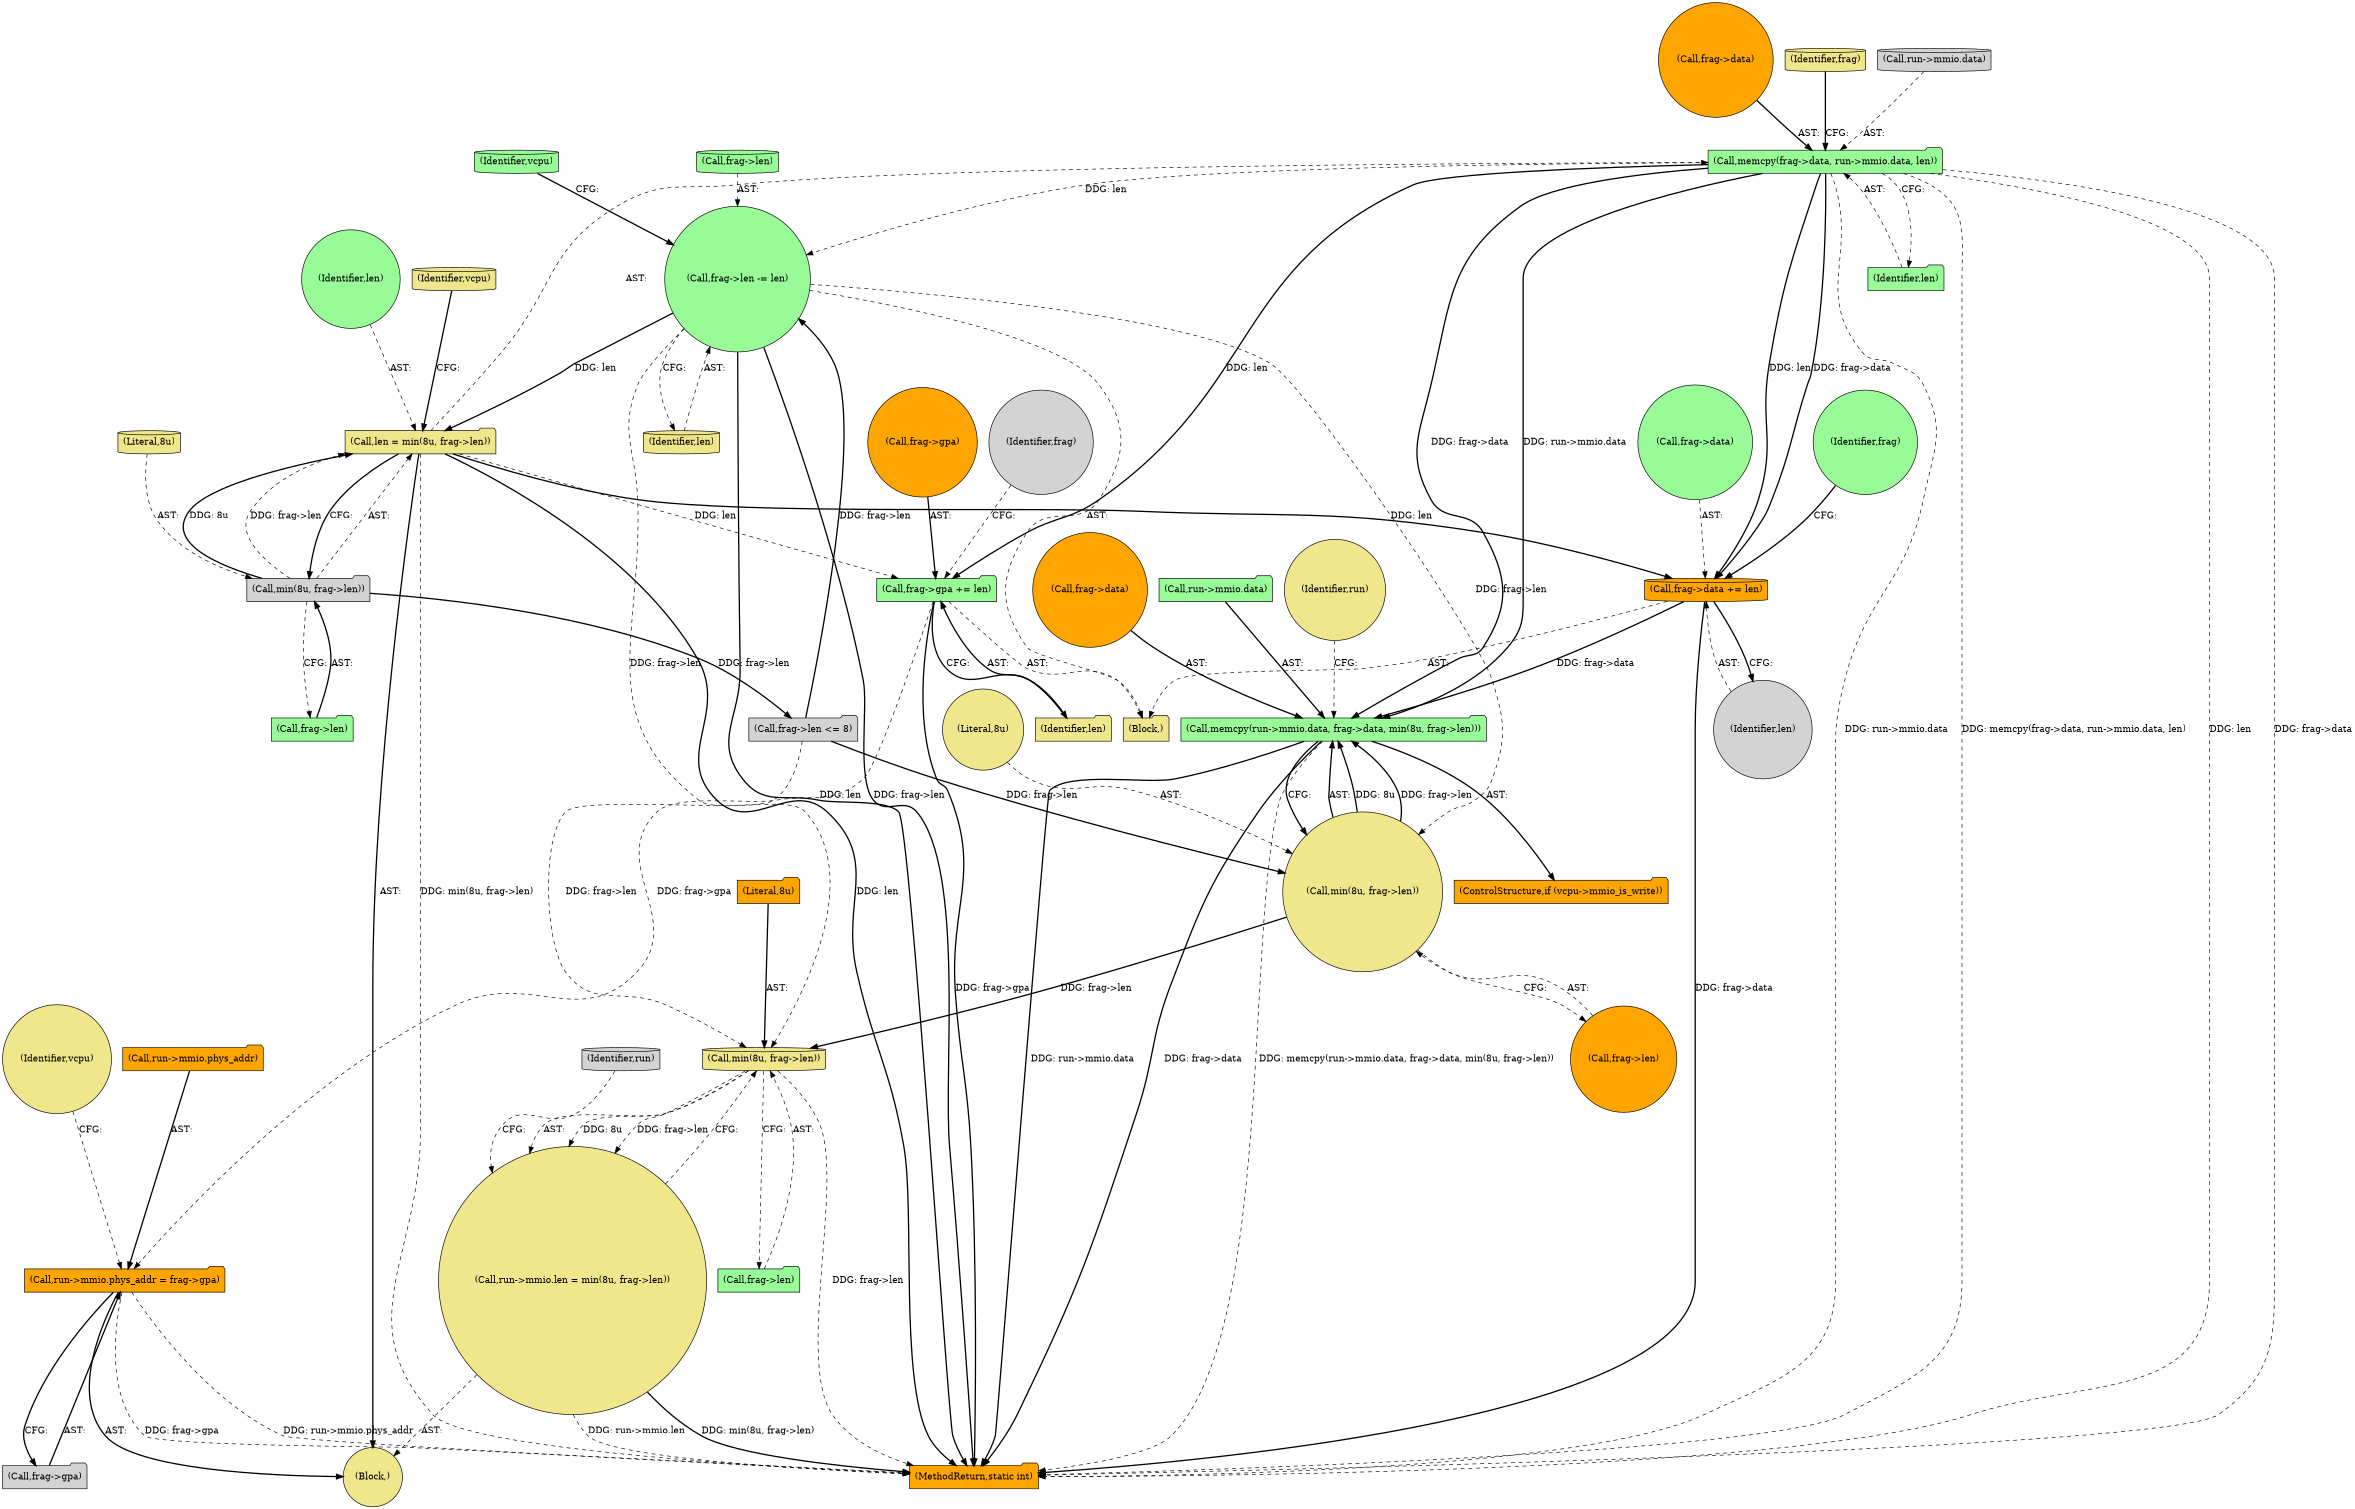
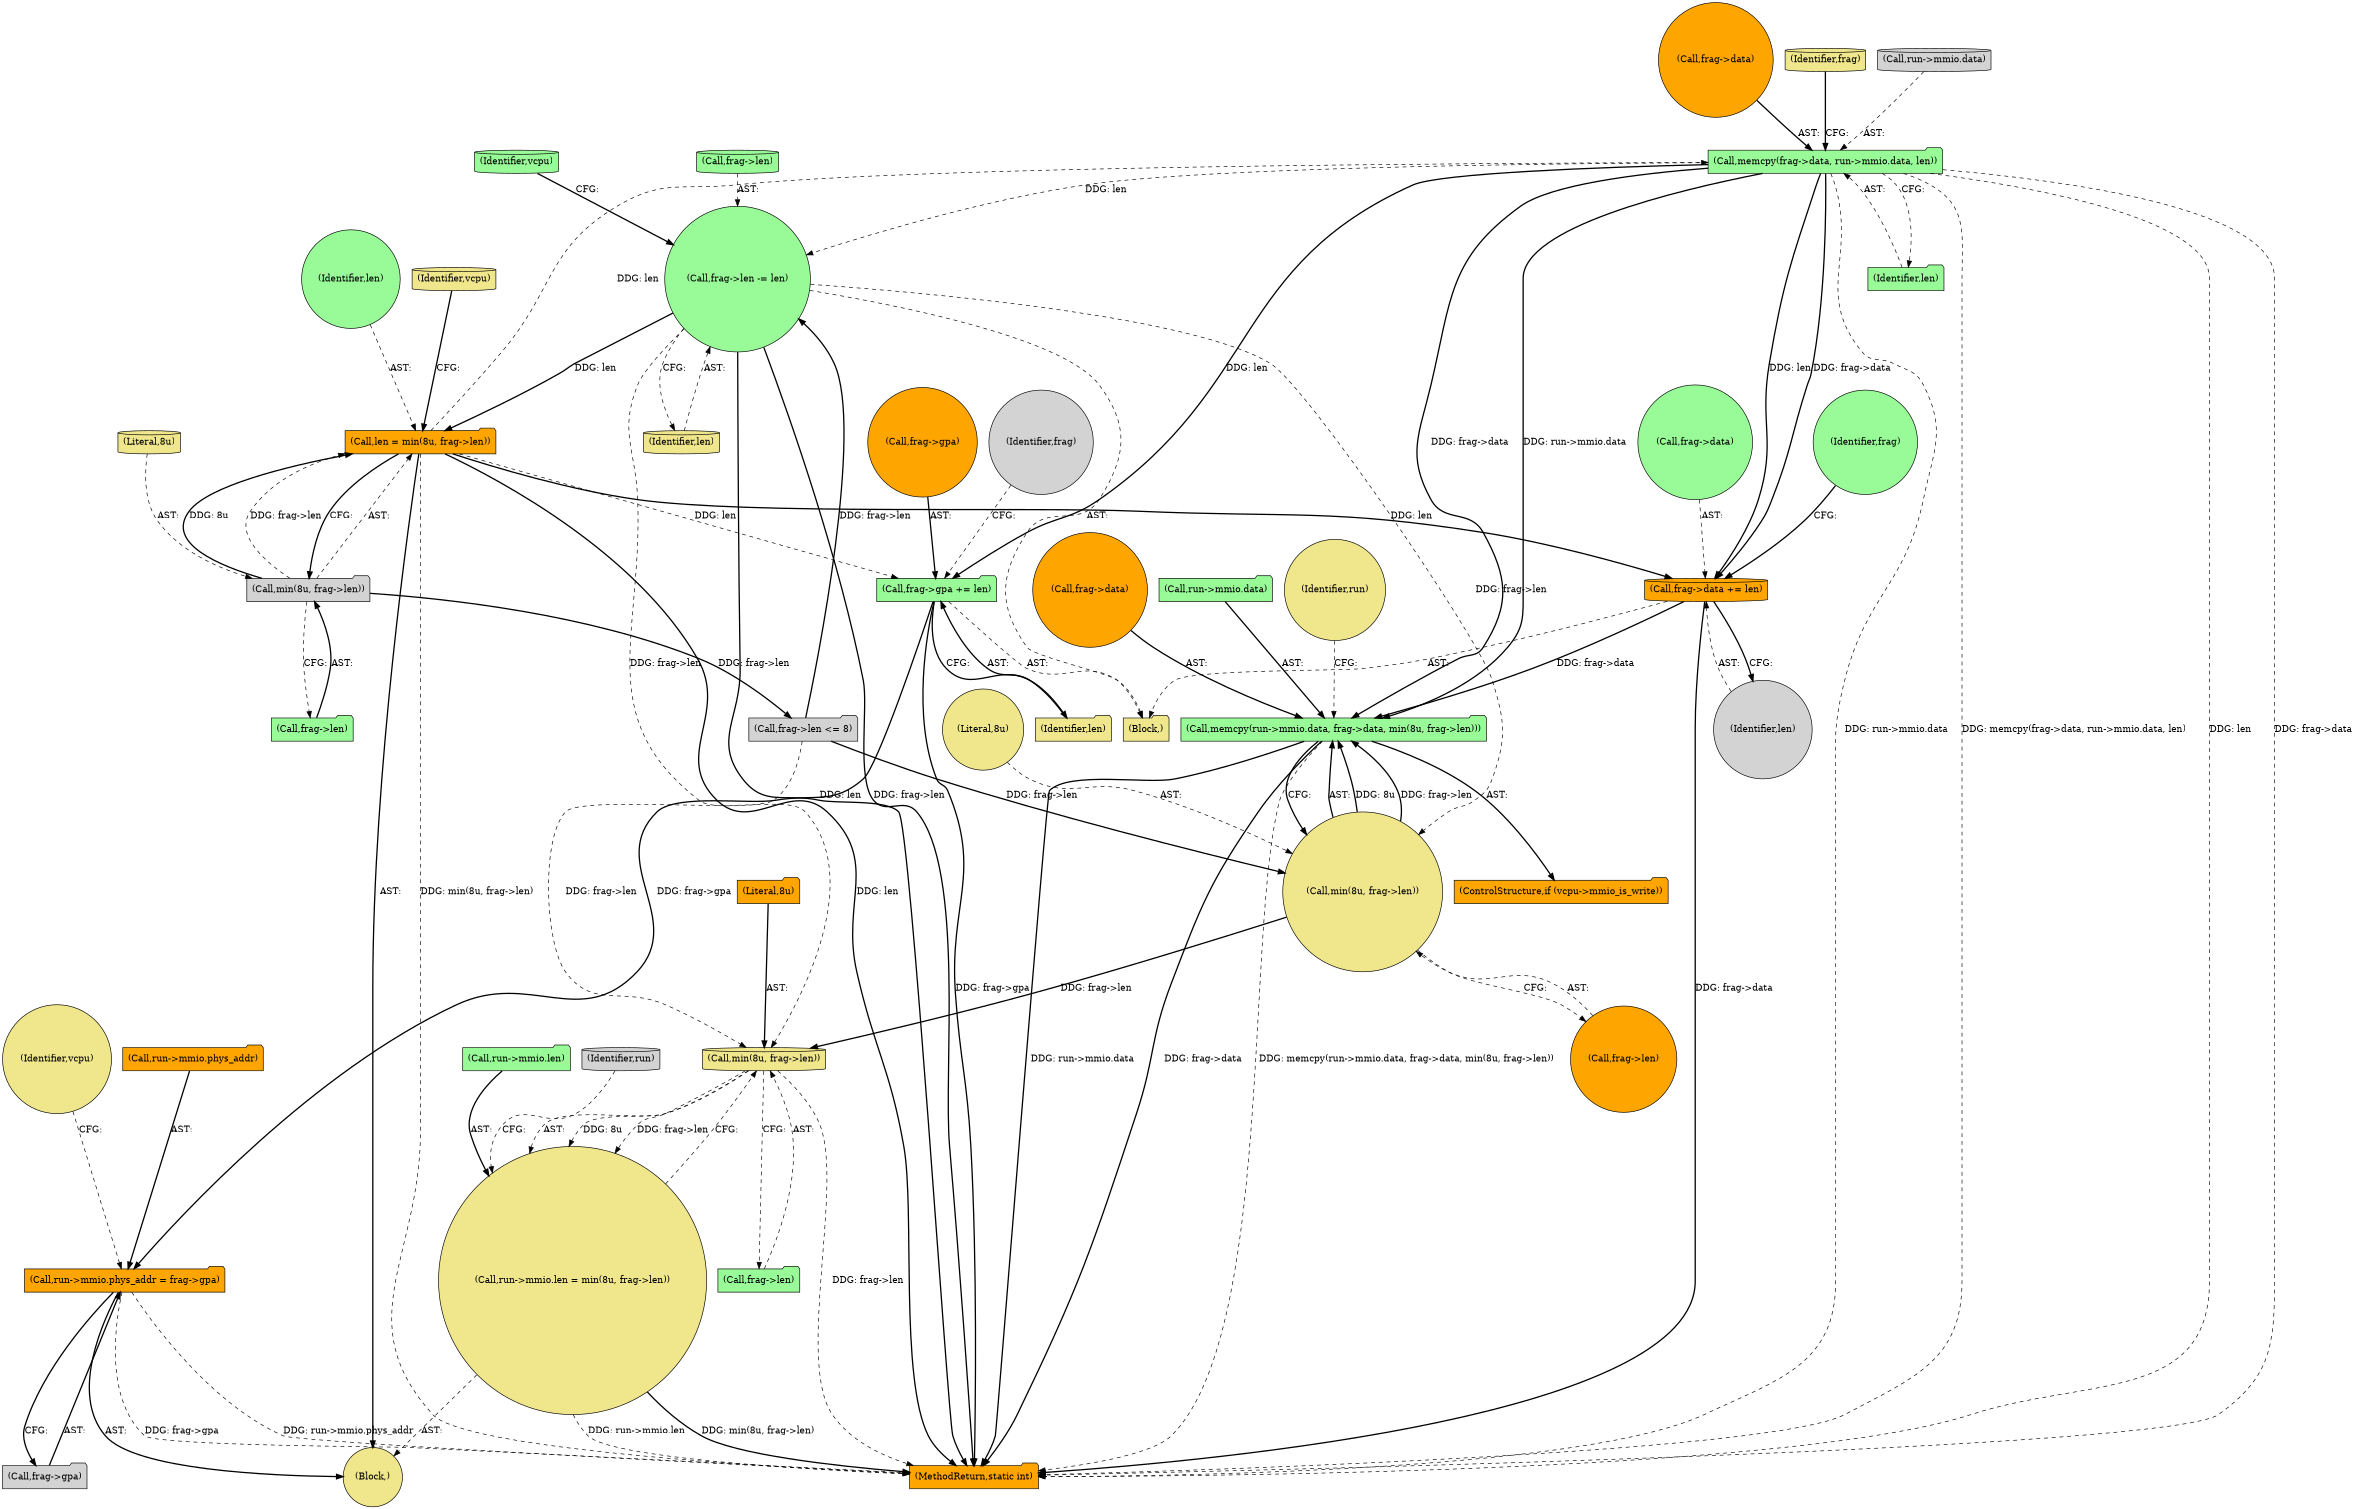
(638, 279) -> (638, 279)
(420, 442) -> (420, 442)
(626, 981) -> (626, 981)
none -> (517, 1059)
